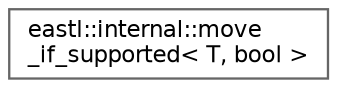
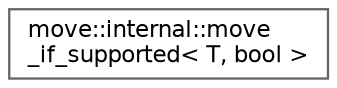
(169, 44) -> (169, 44)
